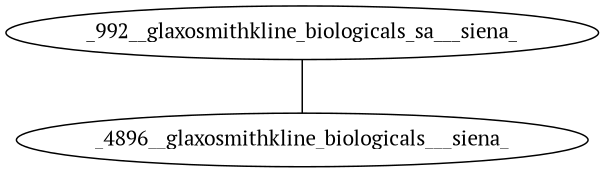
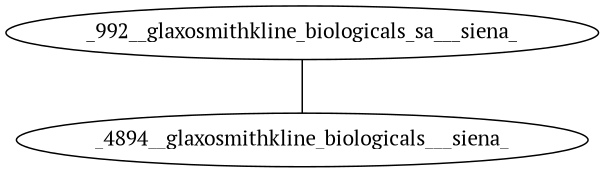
(302, 140) -> (302, 140)
